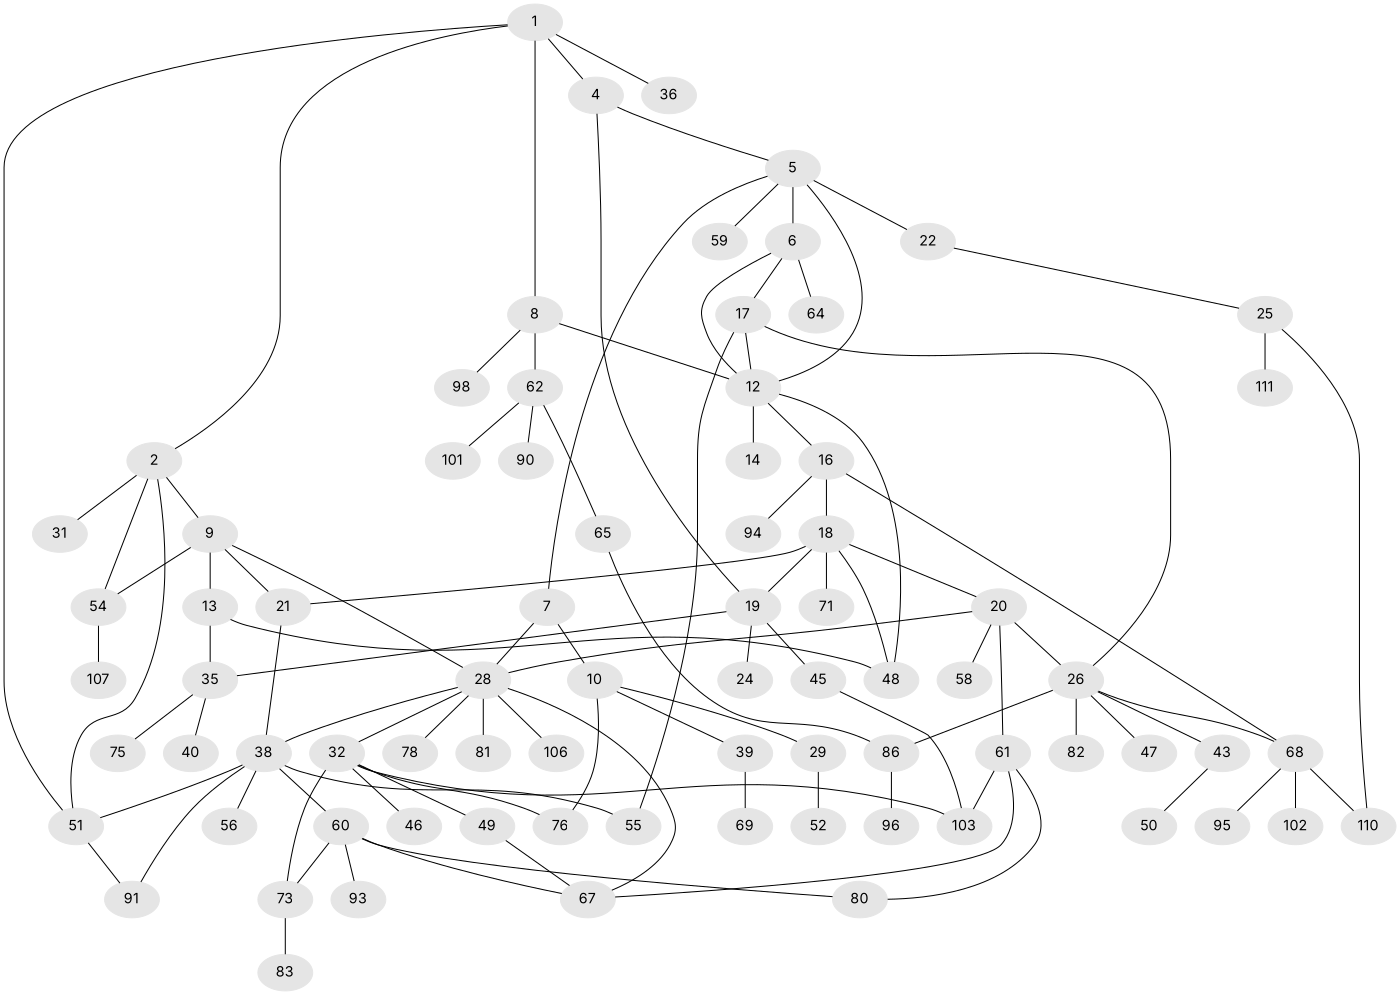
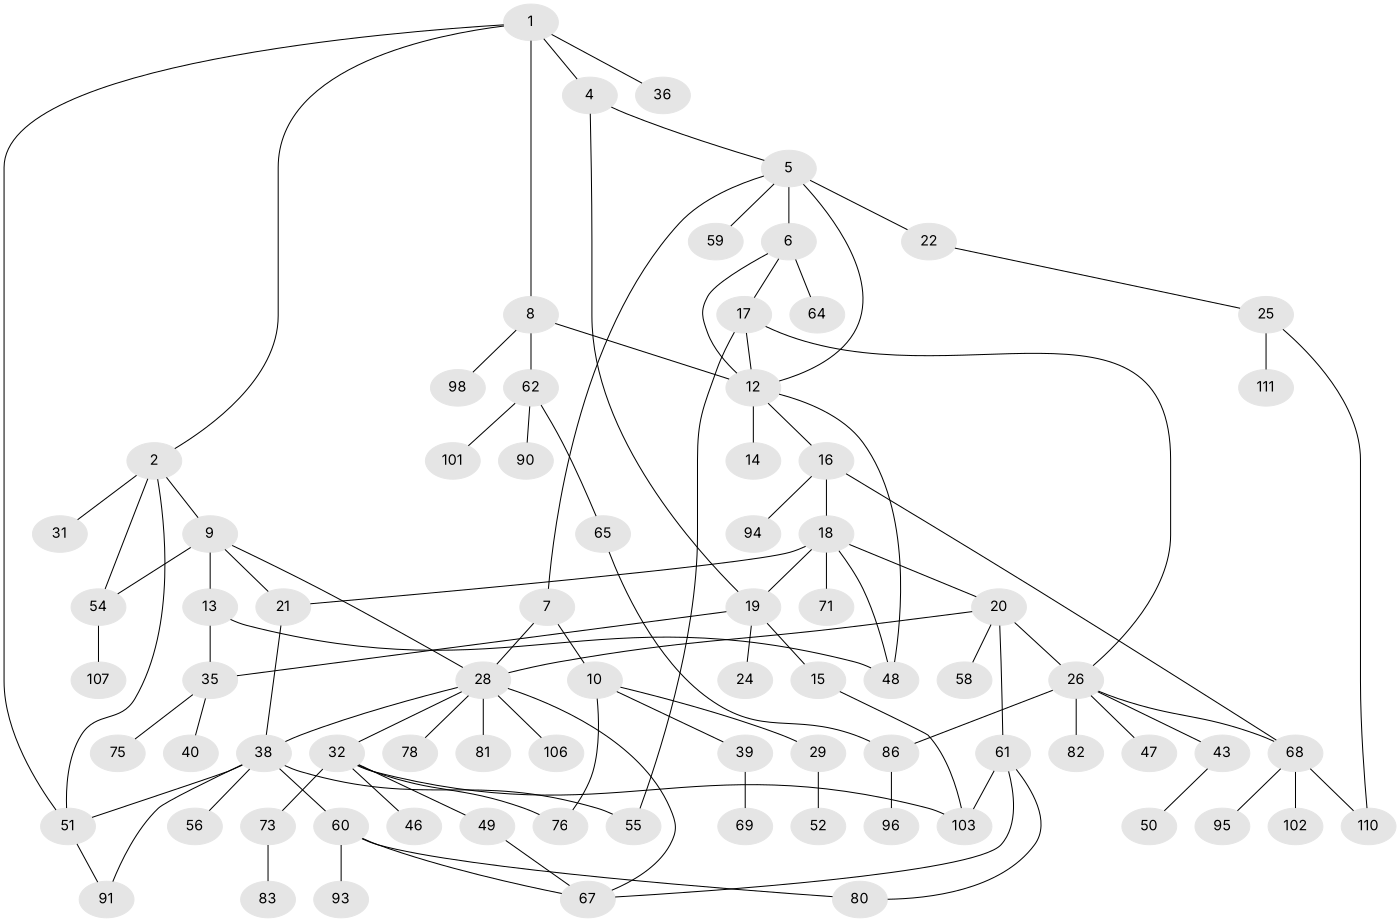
(818, 680) -> (818, 680)
(313, 863) -> none
